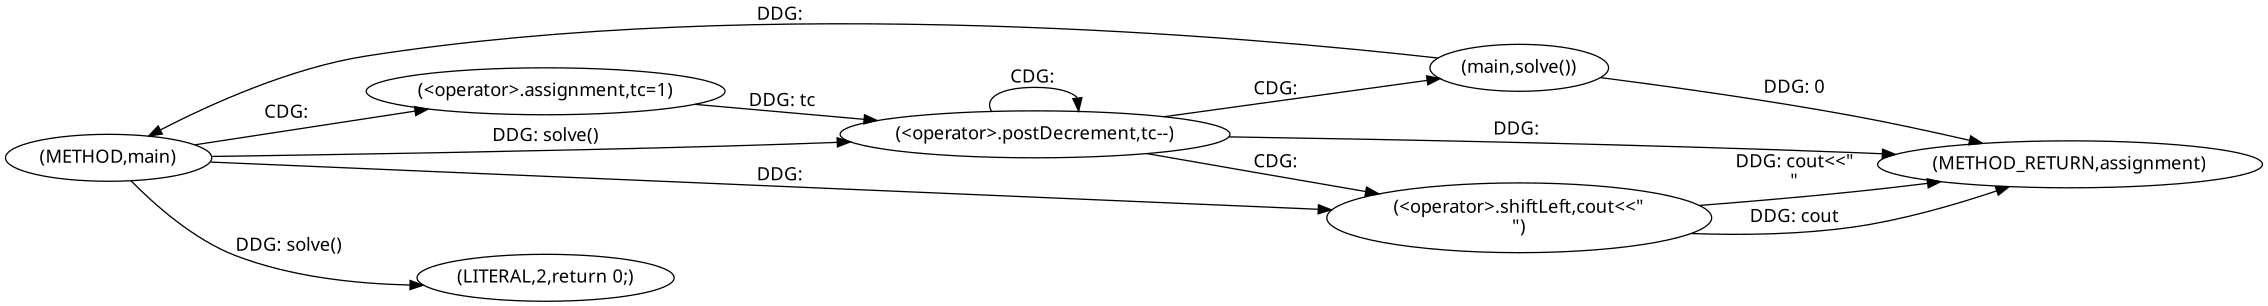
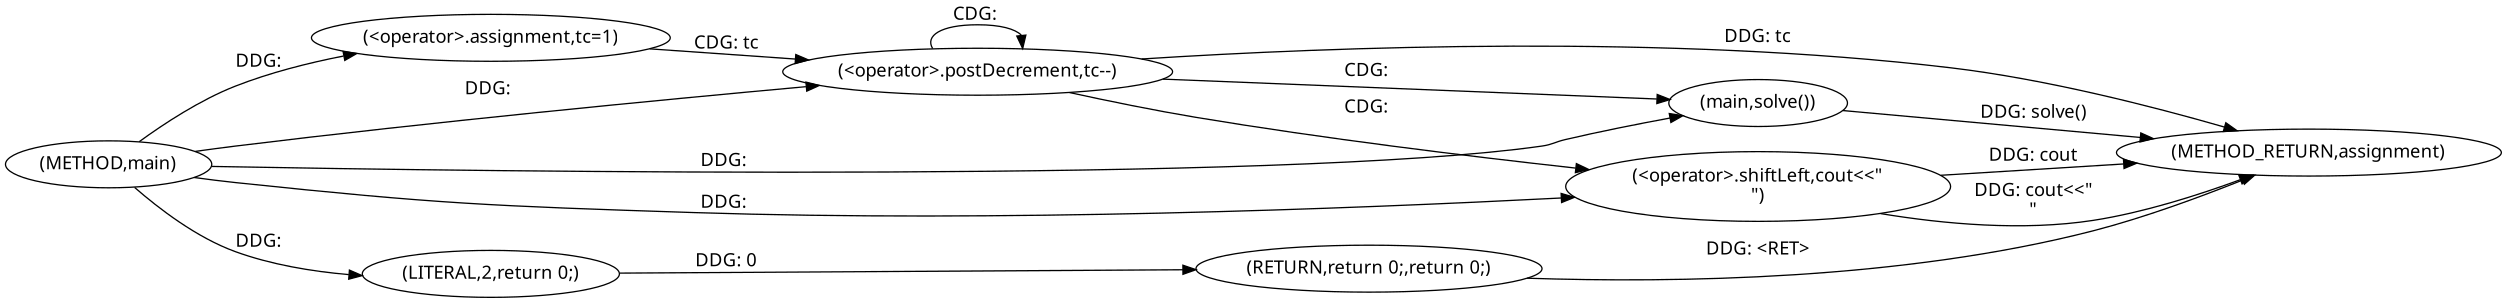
(792, 25) -> (943, 171)
(1795, 88) -> (2034, 113)
(783, 101) -> (727, 44)
(289, 113) -> (262, 62)
(1519, 130) -> (1758, 37)
(546, 136) -> (491, 89)
(289, 246) -> (262, 242)
none -> (1369, 269)
